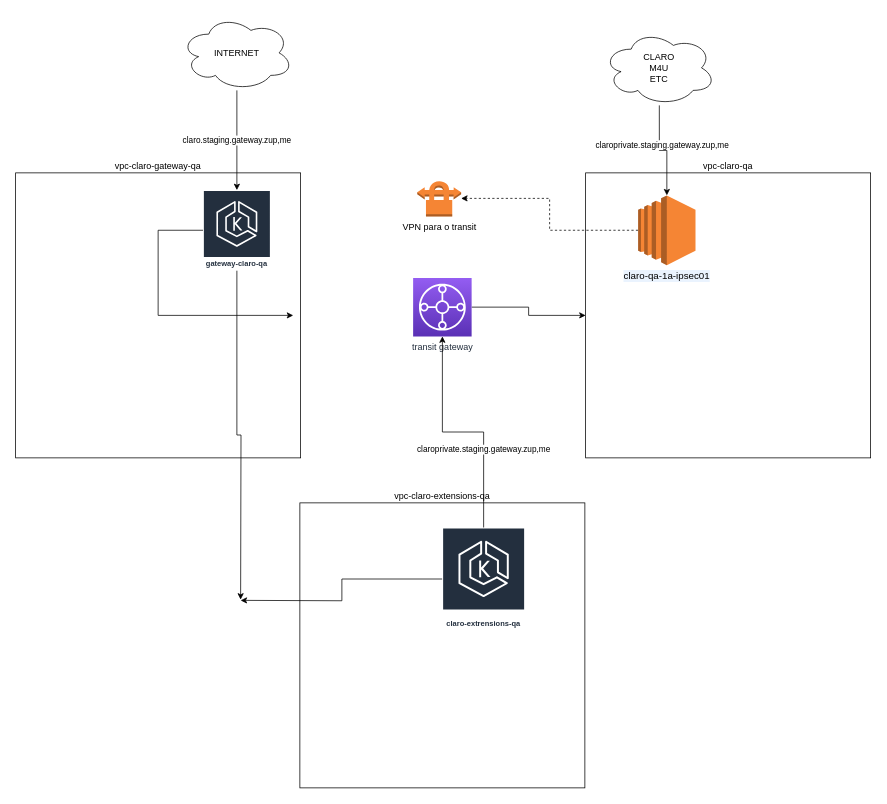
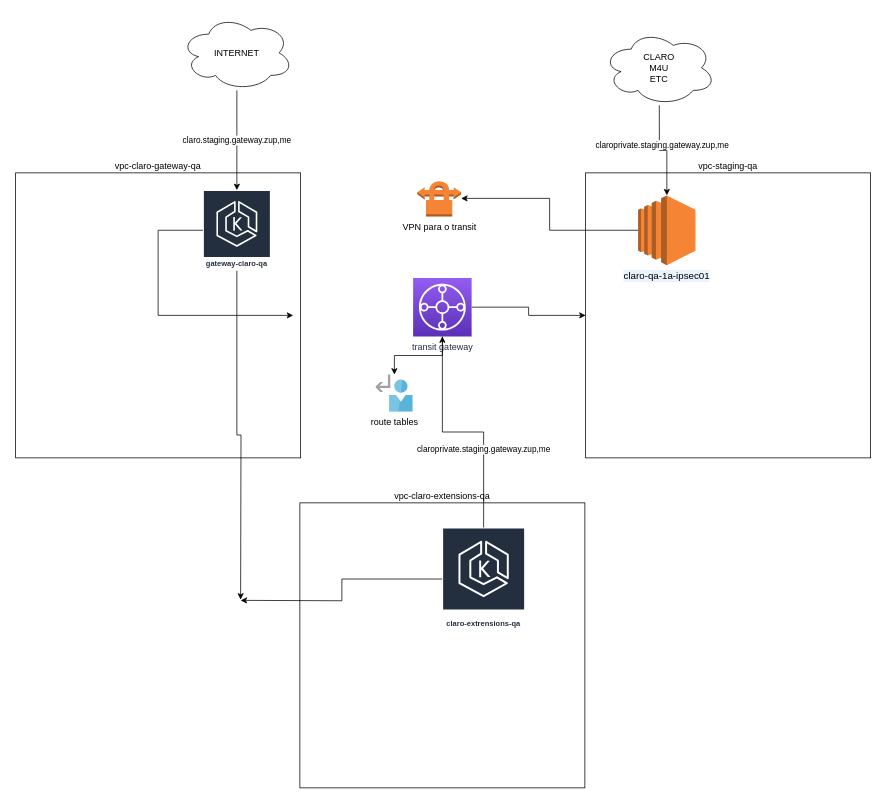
(728, 165) -> (728, 165)
(549, 217) -> (549, 217)
none -> (410, 356)
none -> (394, 393)
